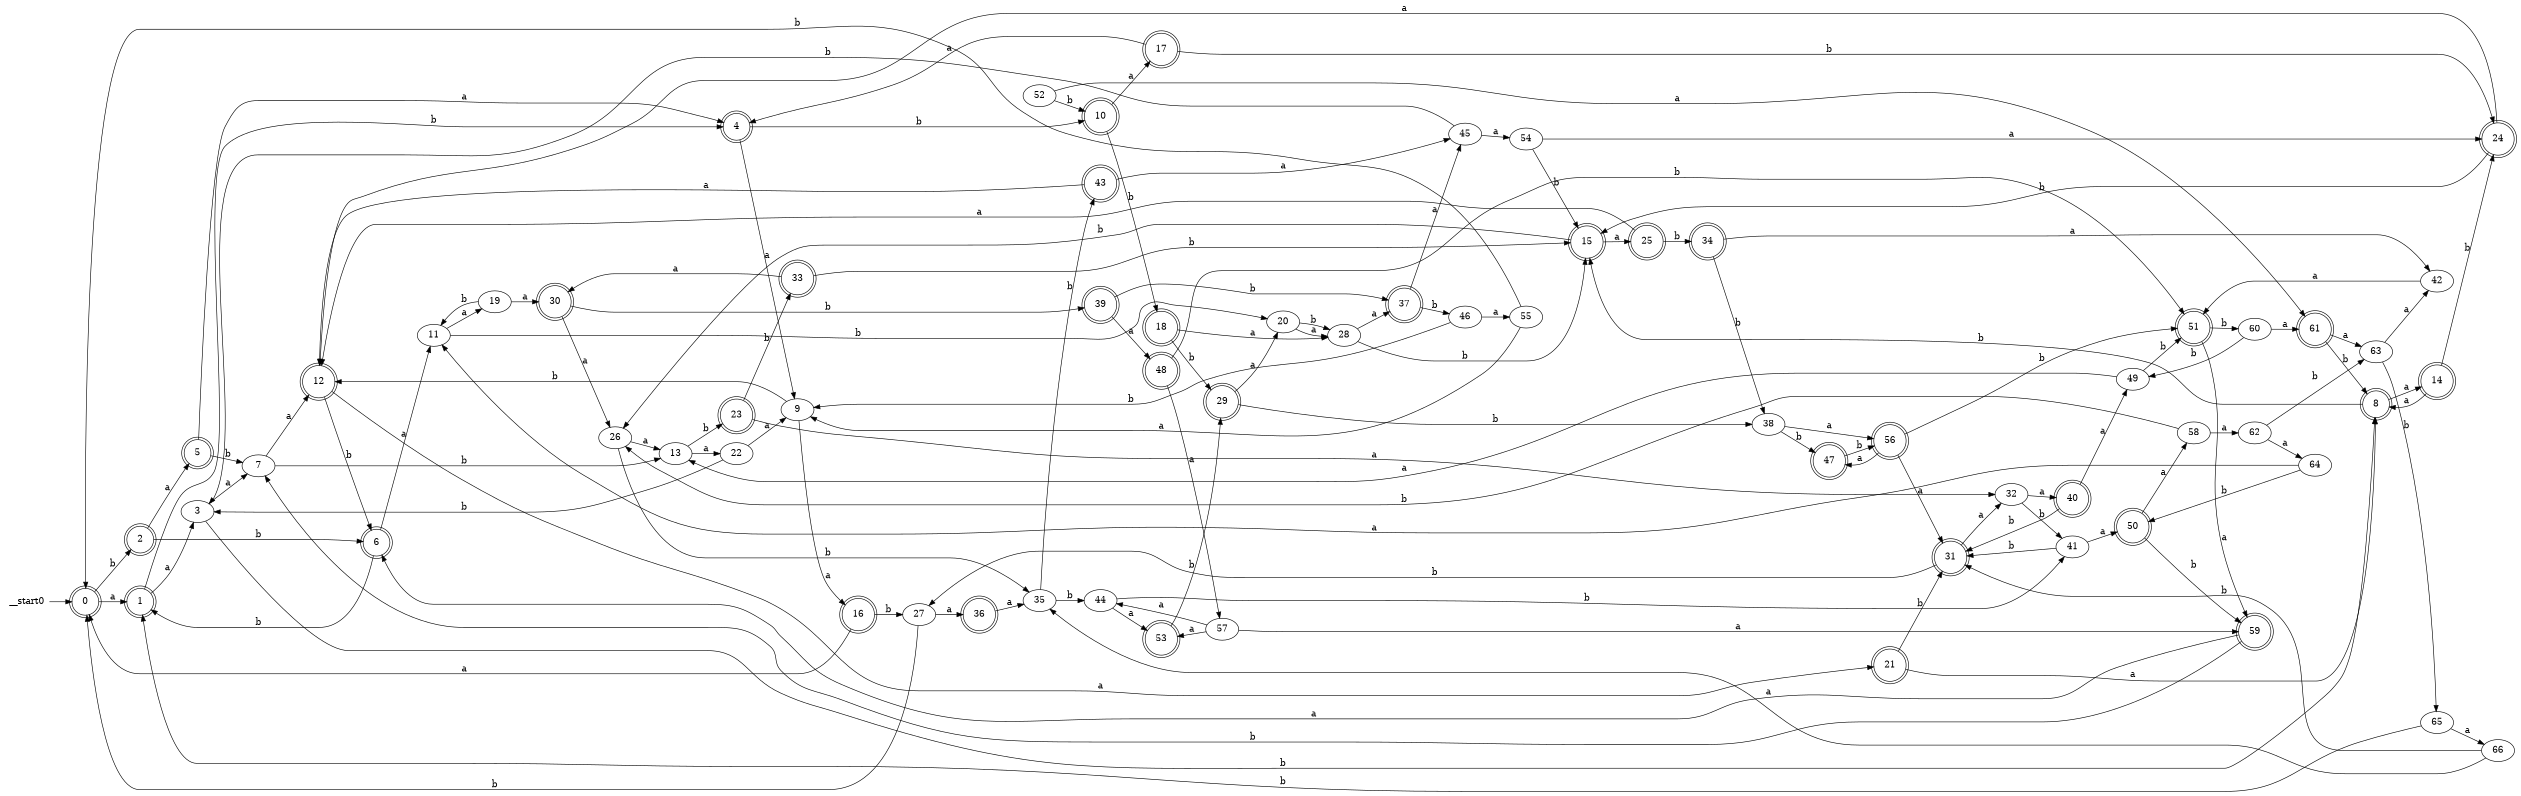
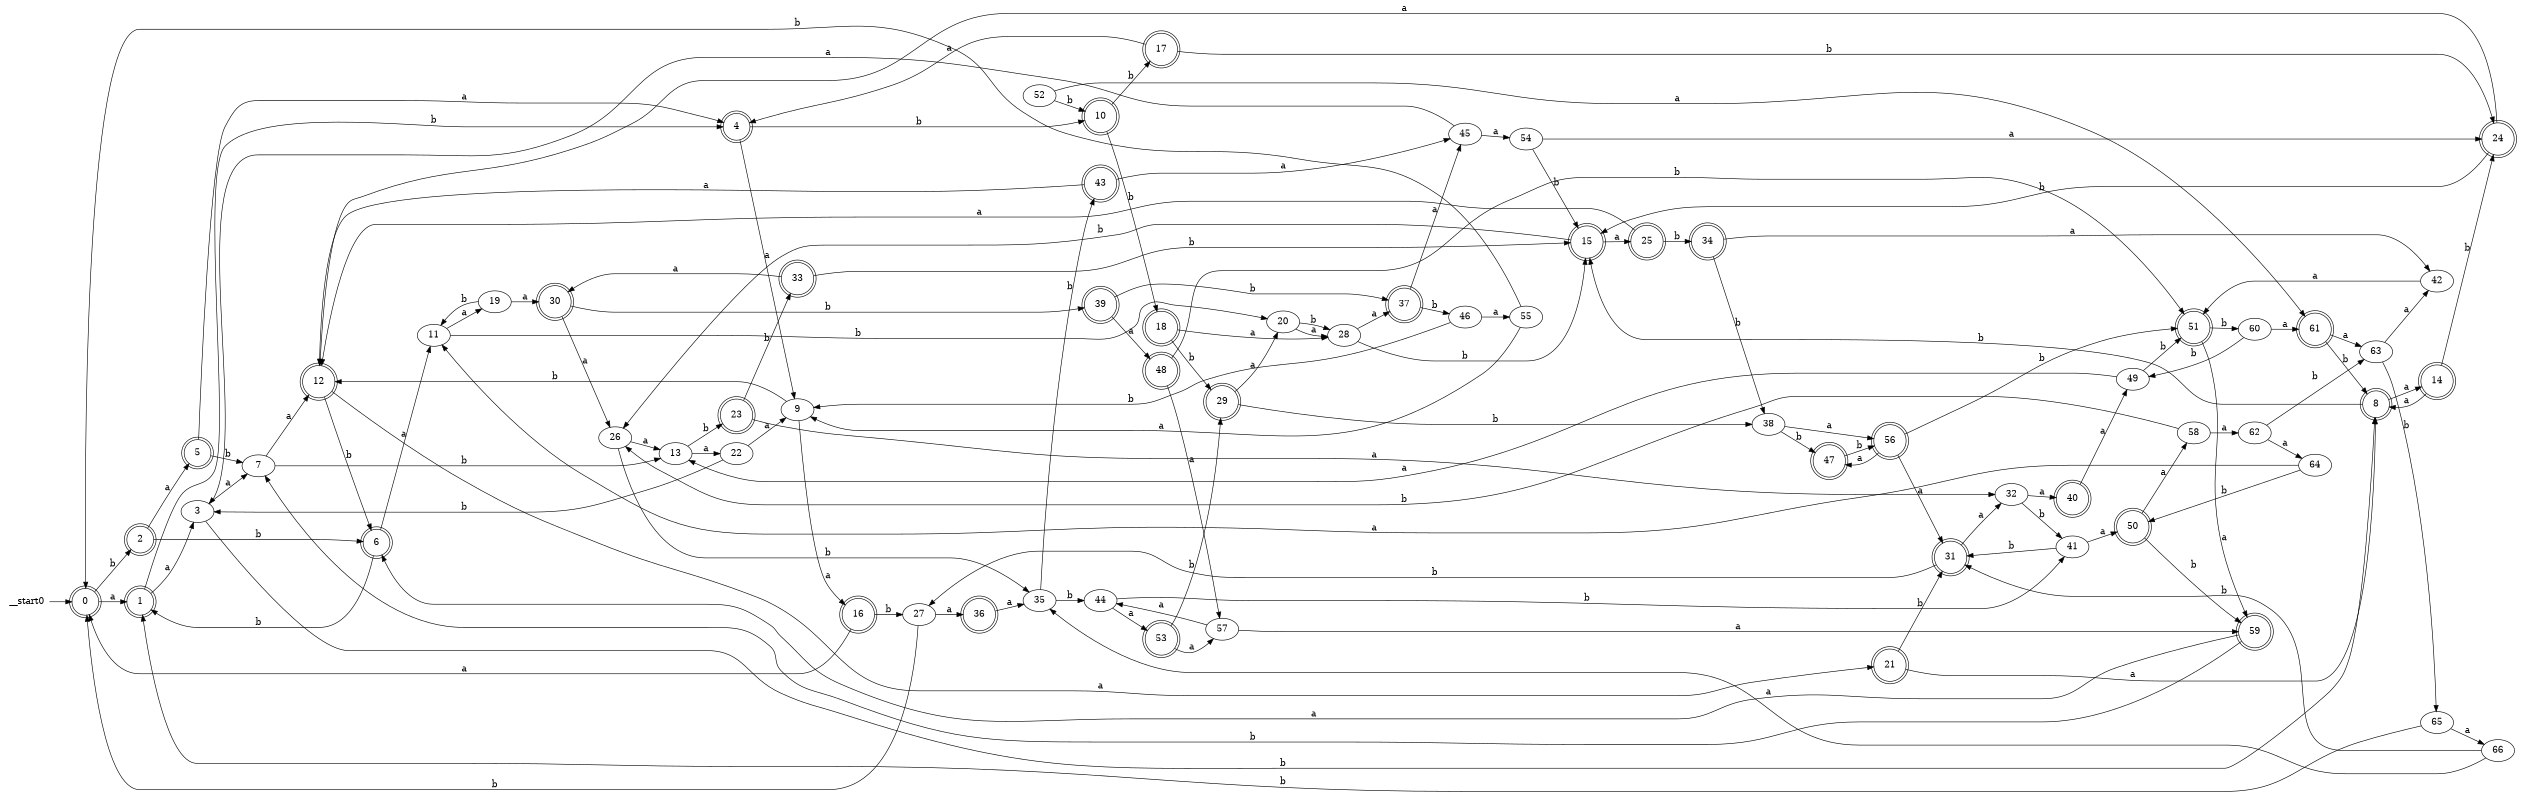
(828, 53) -> (828, 53)
(1131, 77) -> (1131, 77)
(2016, 530) -> none
(1195, 634) -> (1193, 652)
